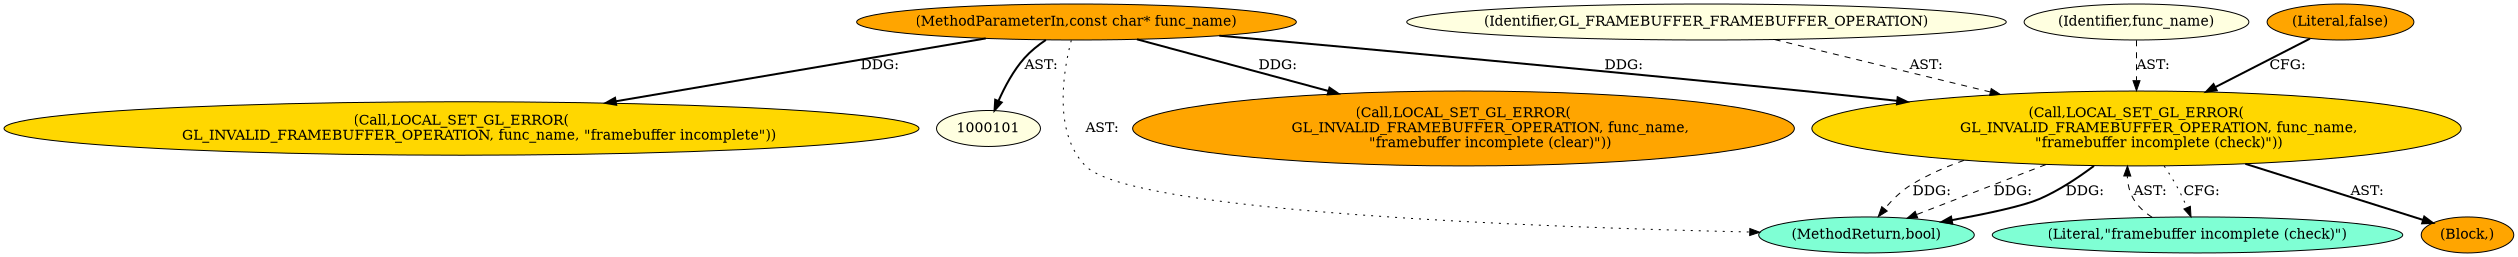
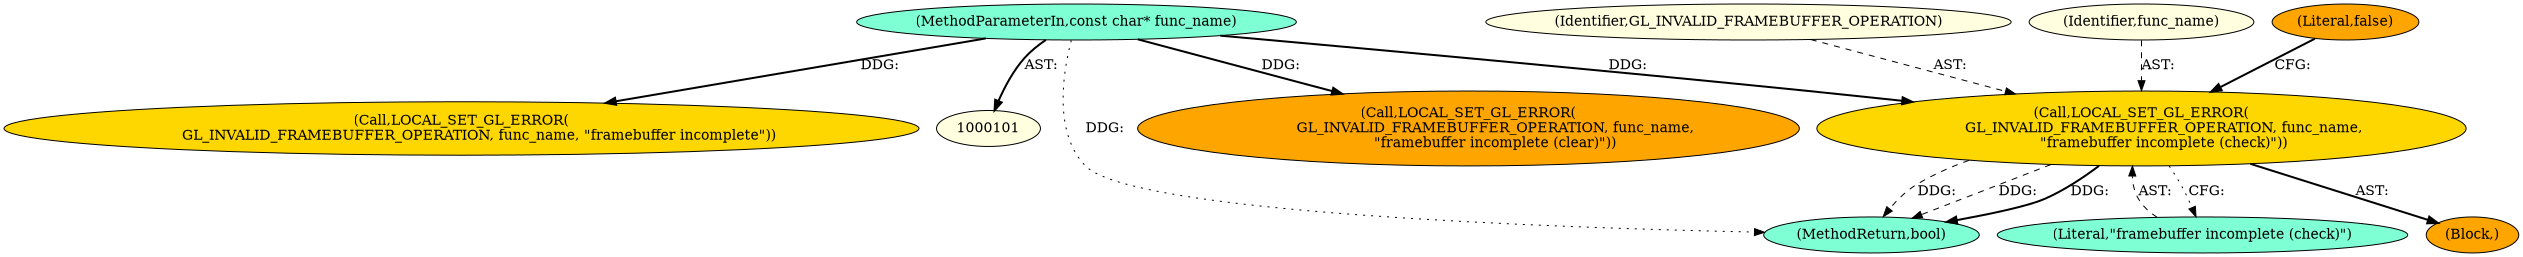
(1076, 22) -> (1076, 22)
(1706, 22) -> (1748, 22)
(1104, 128) -> (1107, 128)
